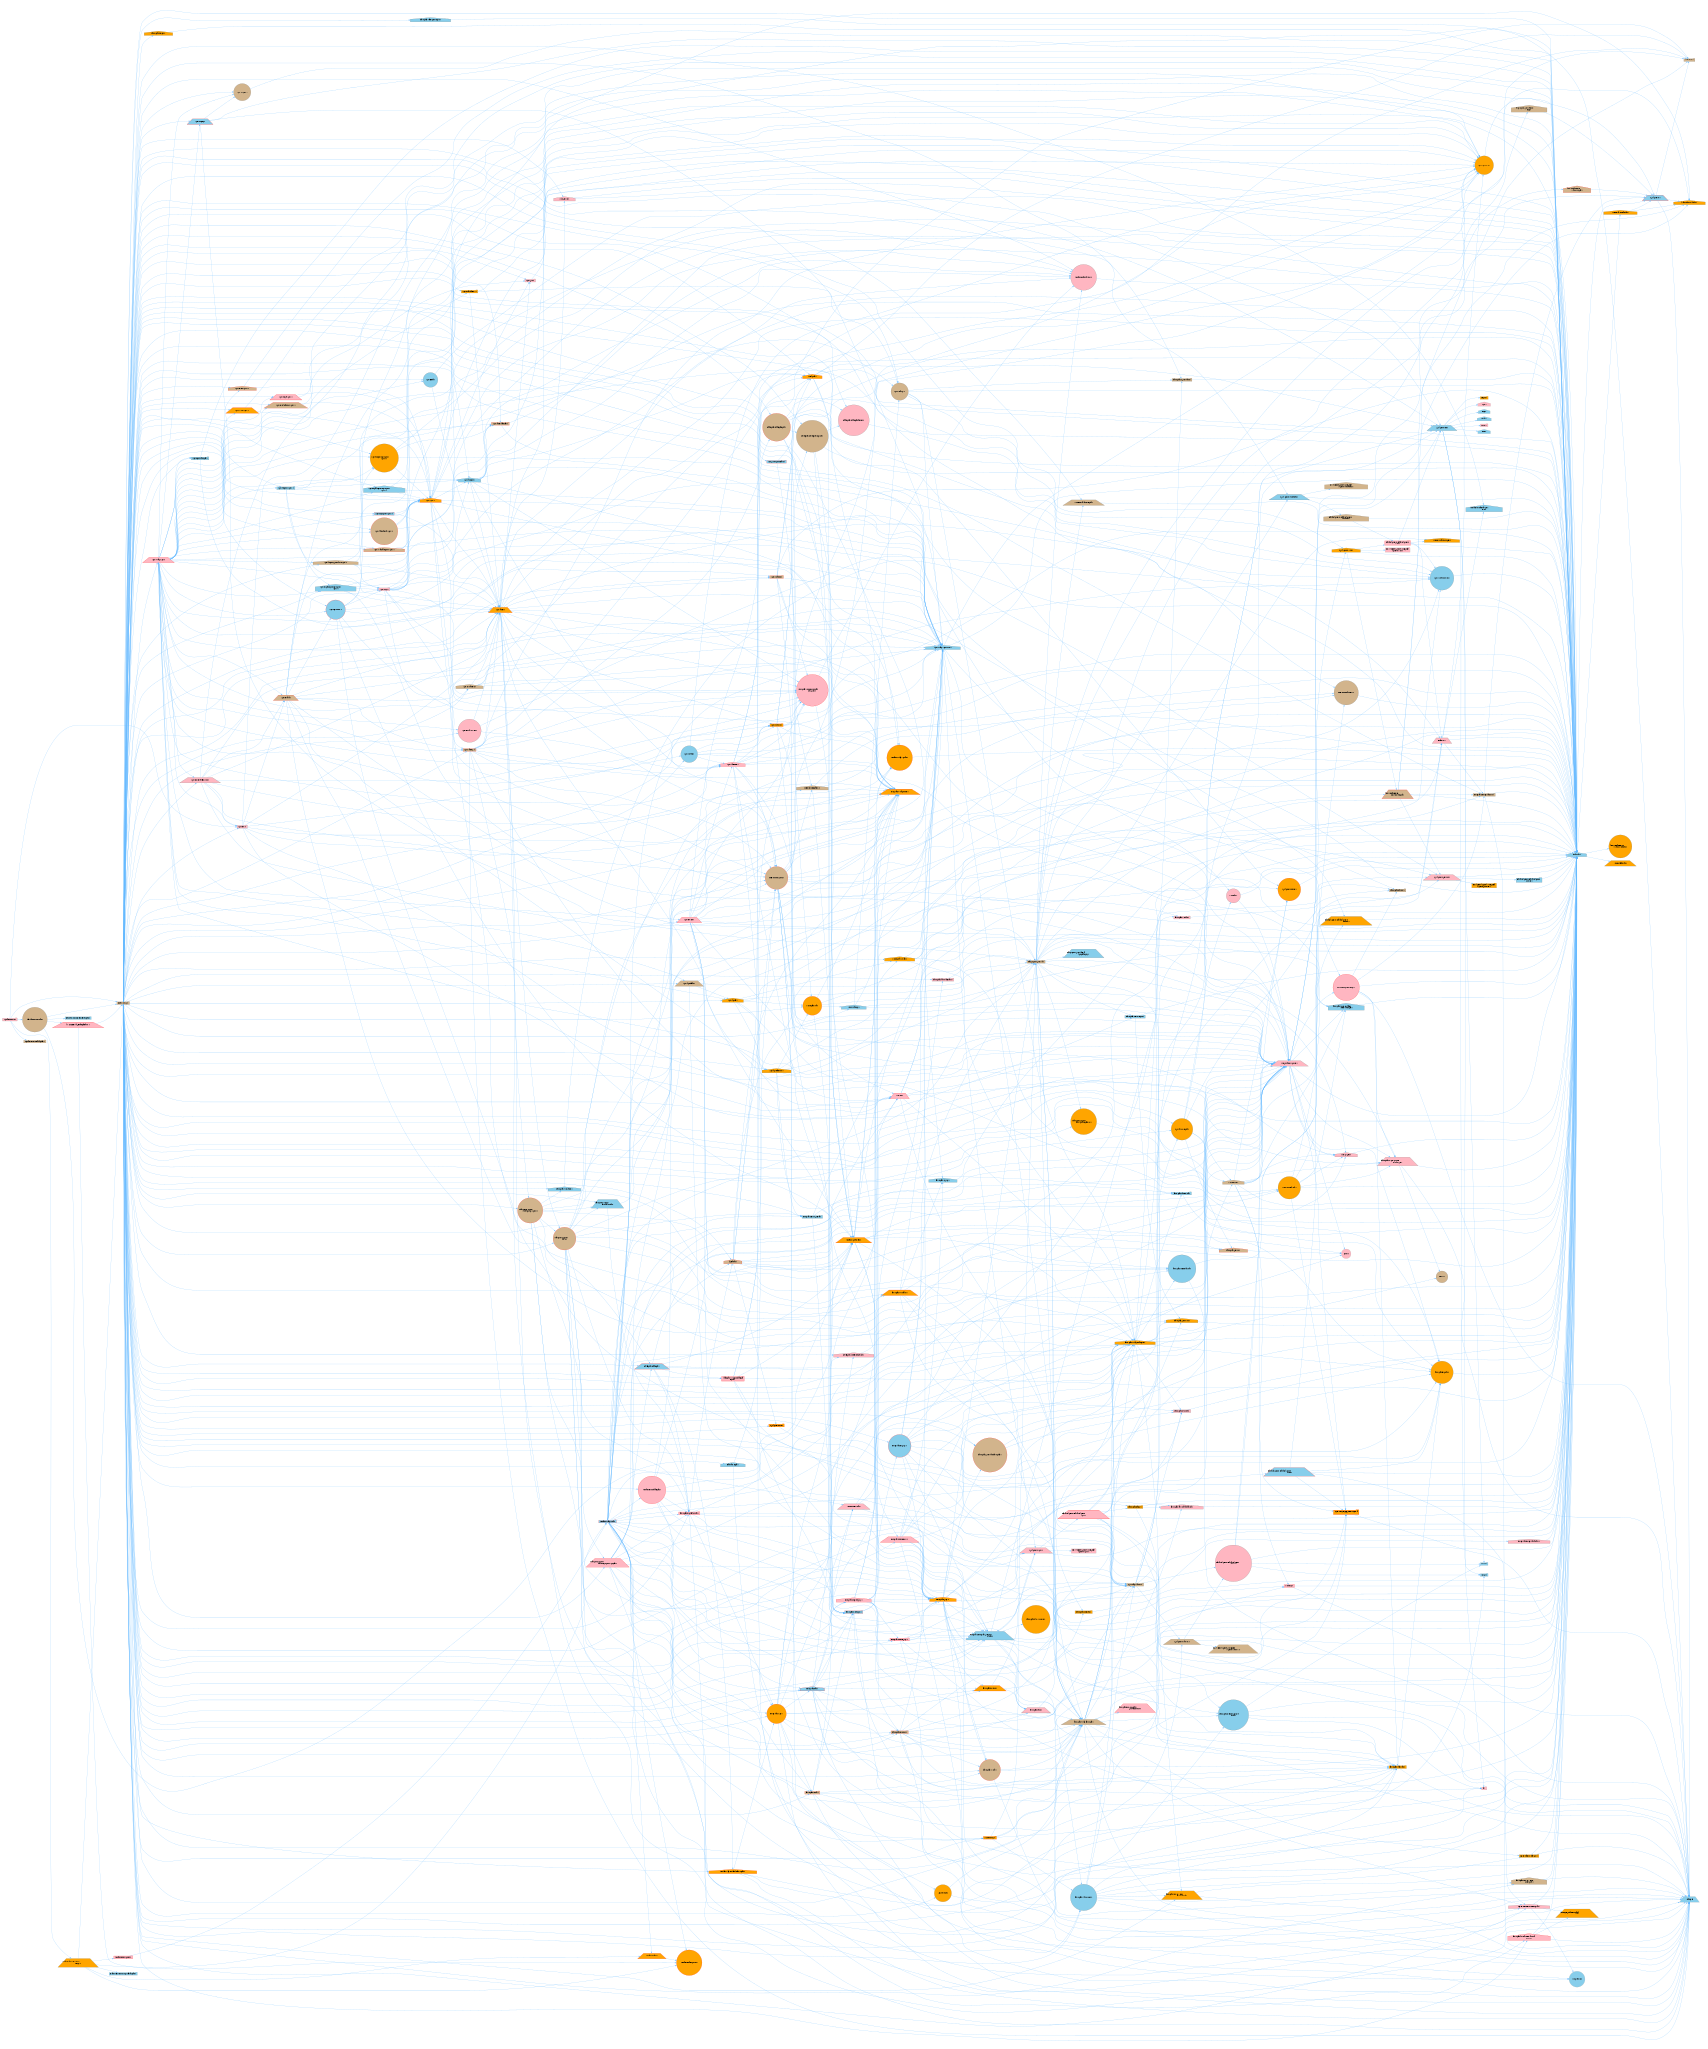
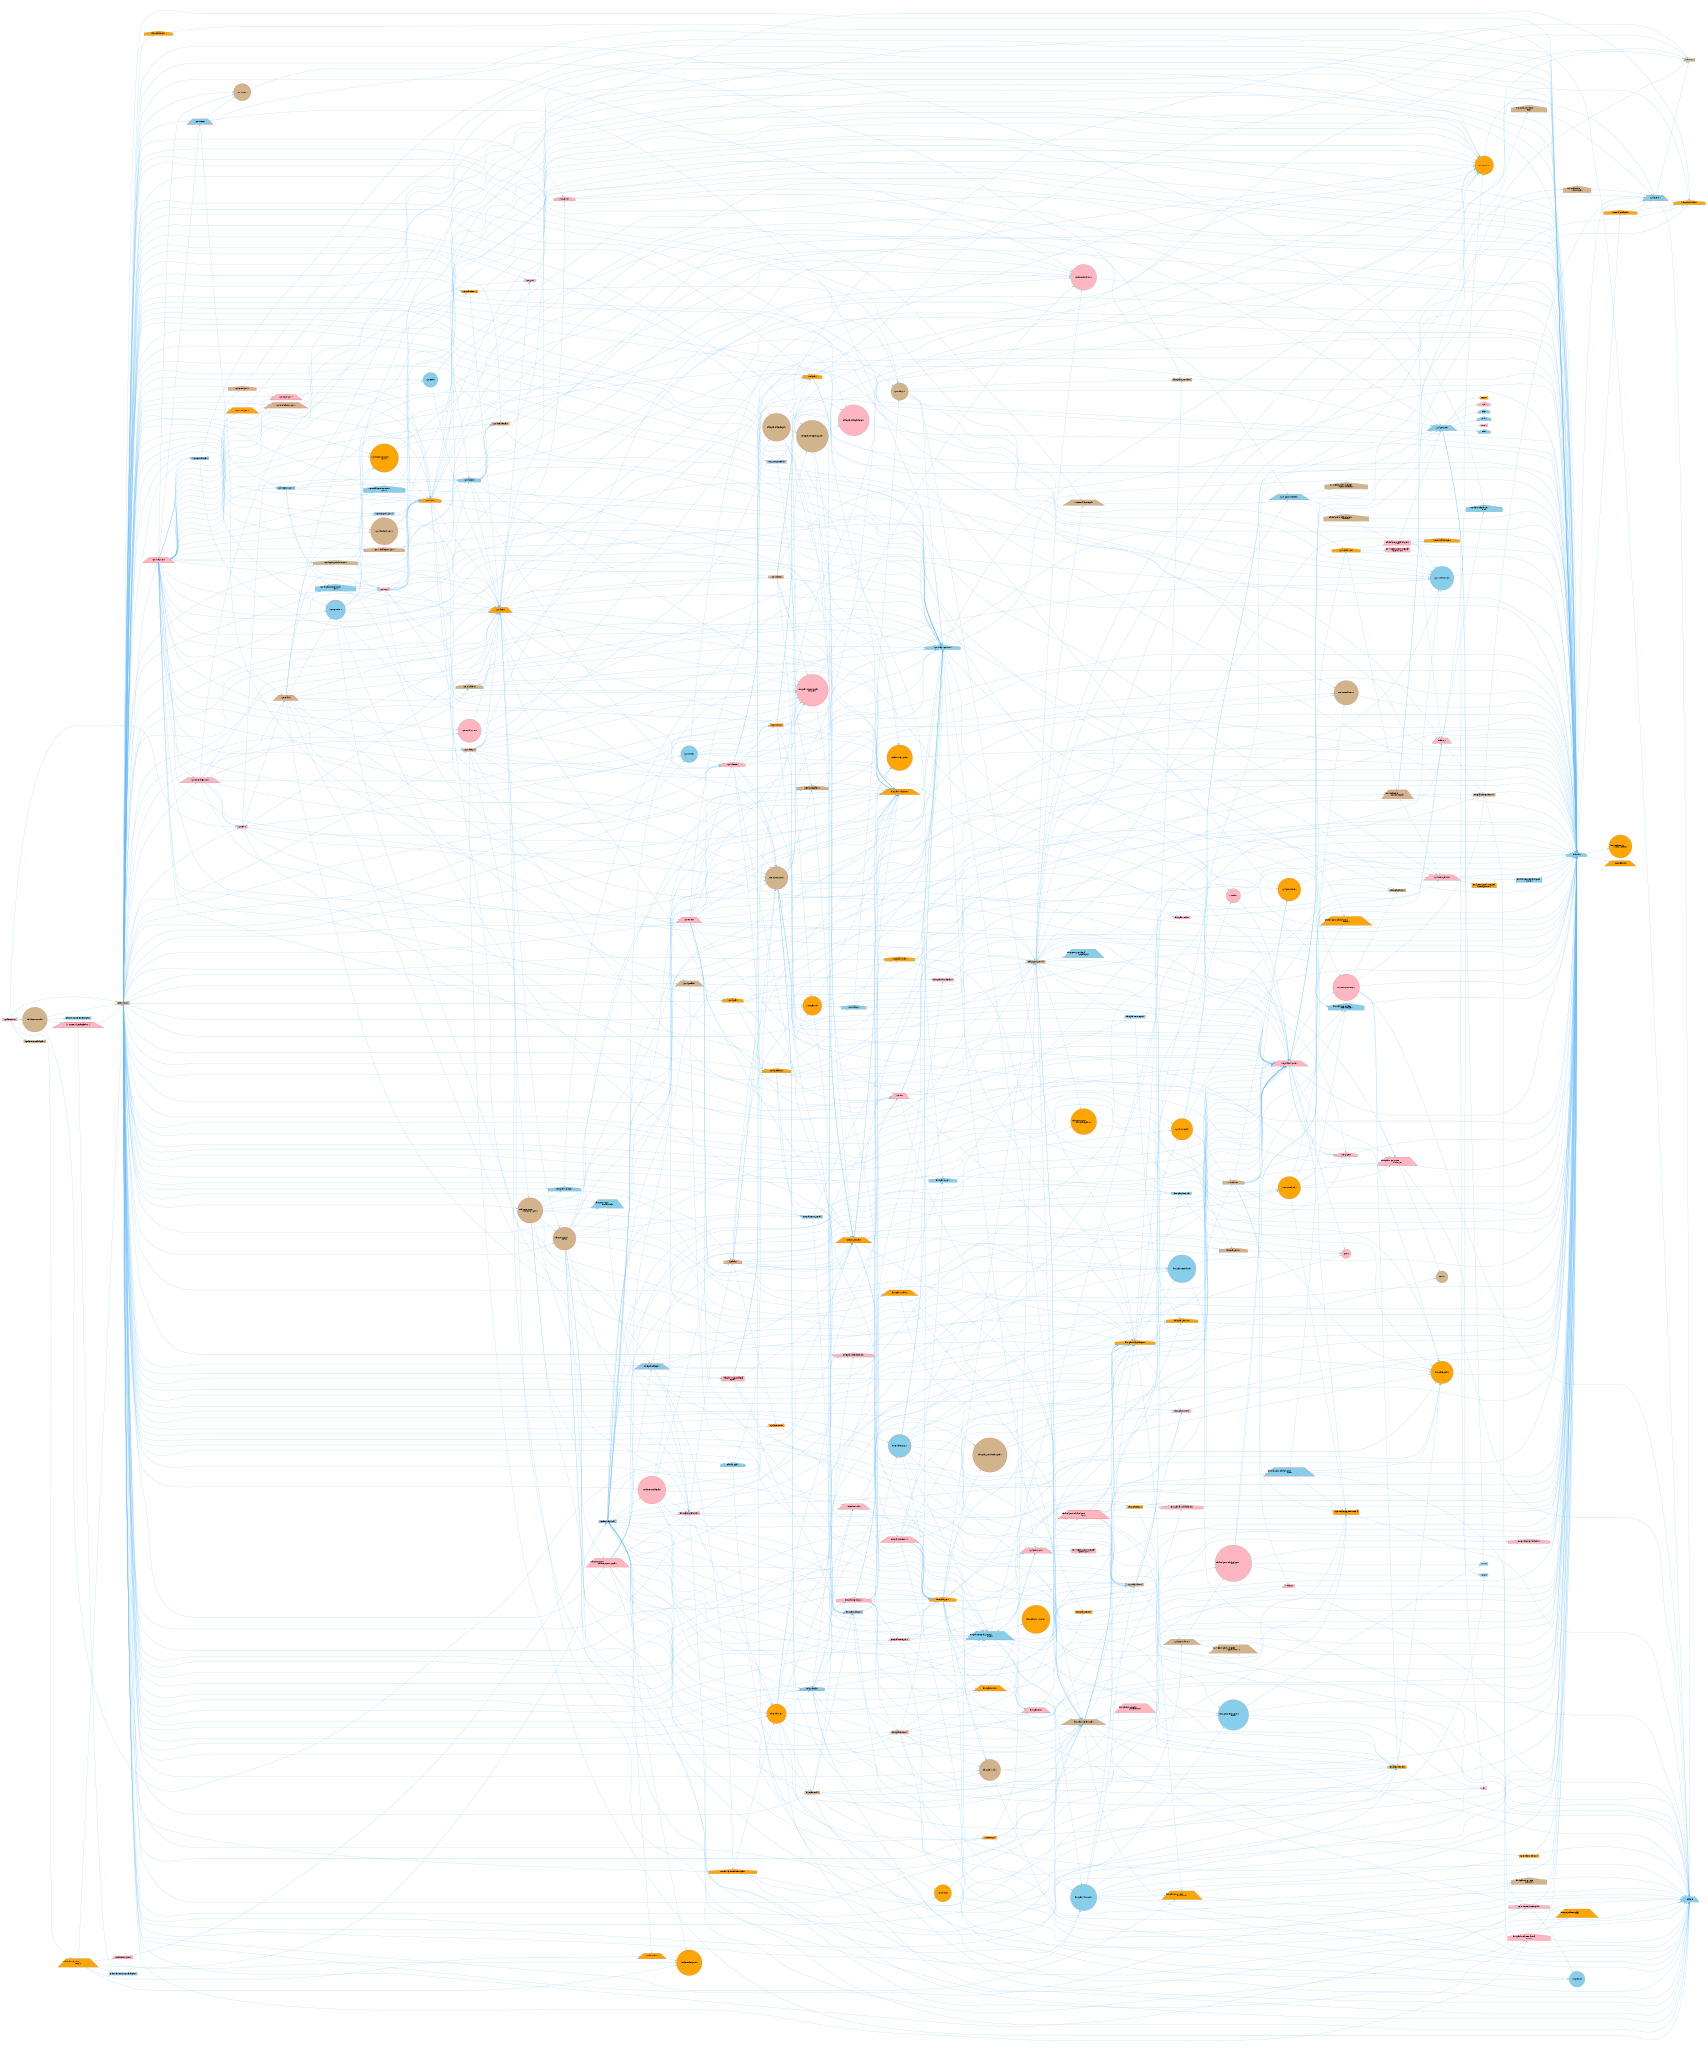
(430, 20) -> none
